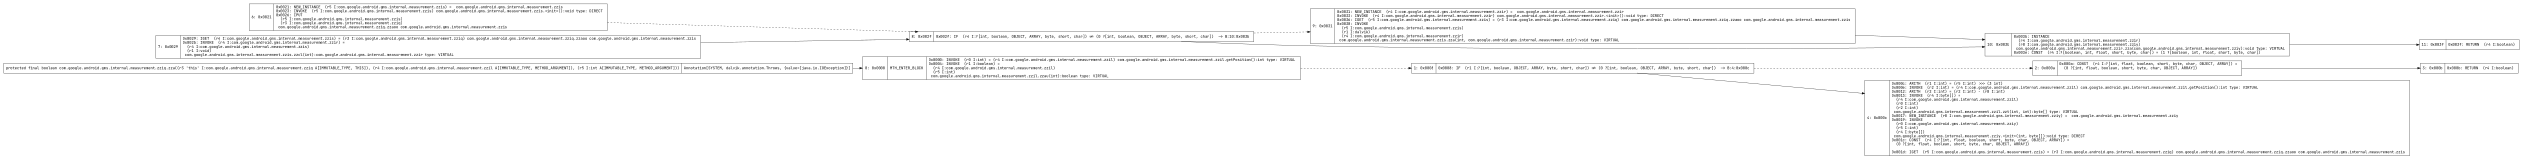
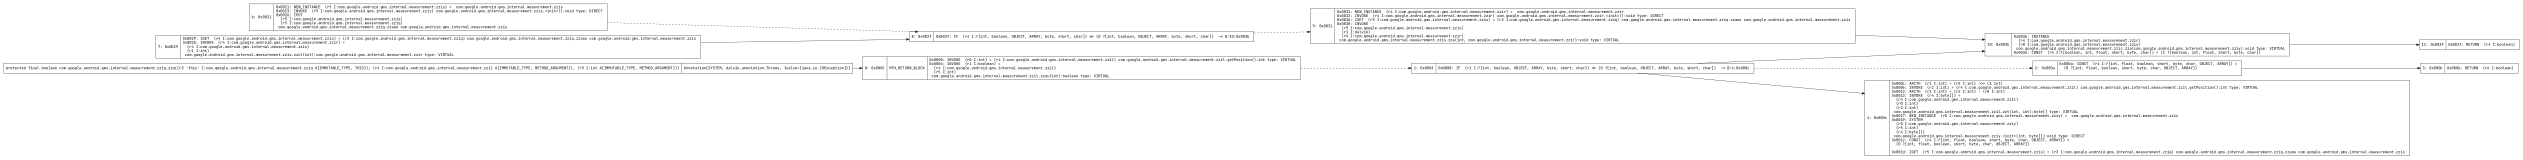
(1582, 49) -> (1840, 57)
(197, 51) -> (196, 51)
(907, 68) -> (907, 68)
(1909, 120) -> (1909, 120)
